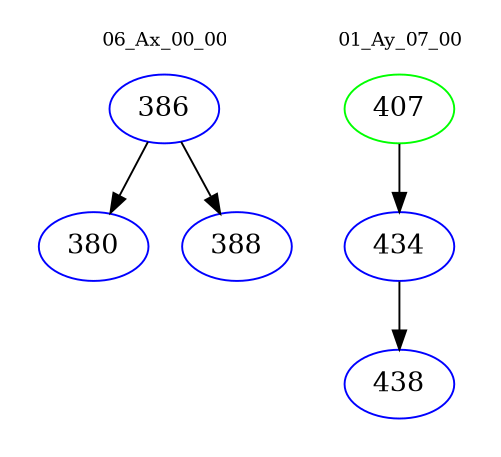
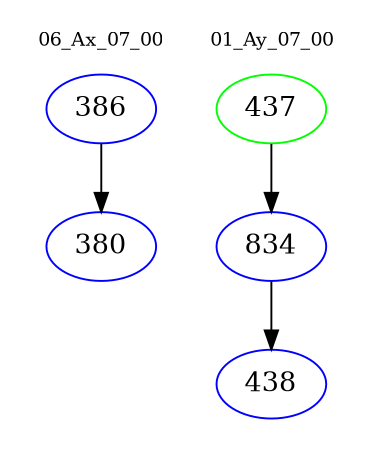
(165, 41) -> (101, 41)
(399, 109) -> (271, 109)
(237, 247) -> none
(399, 247) -> (271, 247)
